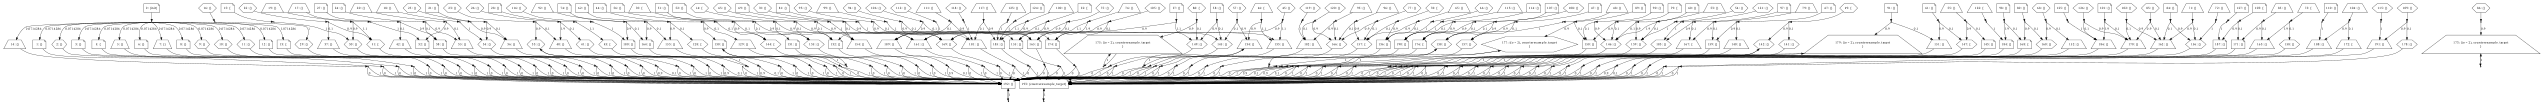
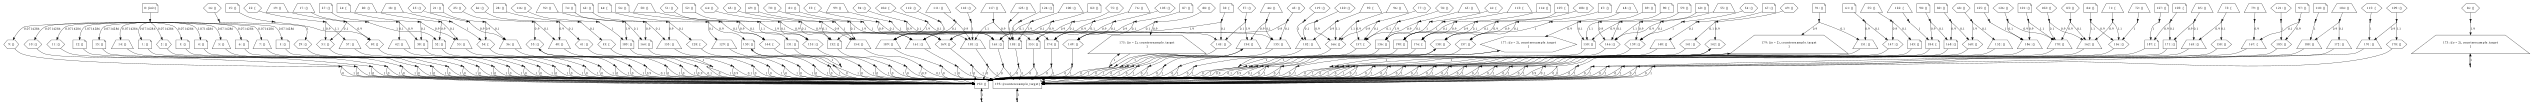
(662, 8) -> (669, 8)
(1712, 44) -> none
